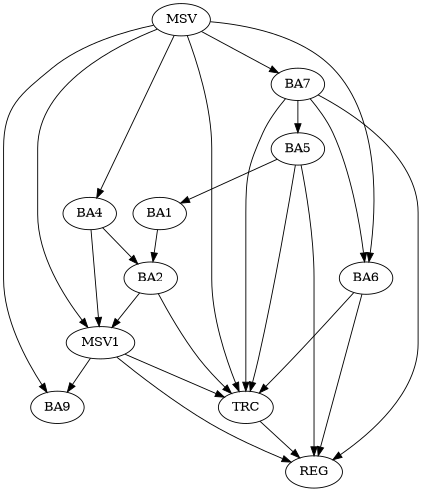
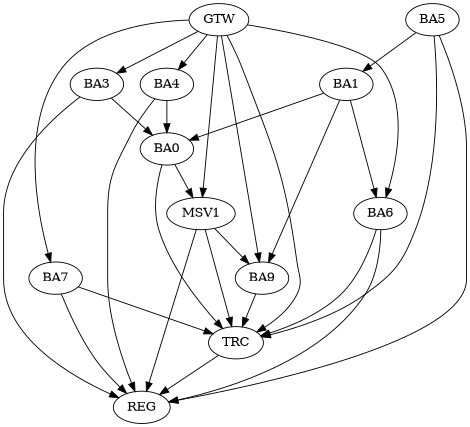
(181, 20) -> (219, 20)
none -> (97, 84)
(298, 112) -> none
(347, 172) -> (362, 145)
none -> (306, 177)
(95, 274) -> (108, 237)
(151, 278) -> (167, 149)
none -> (251, 306)
